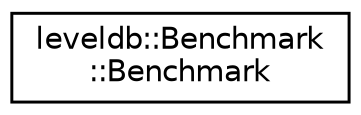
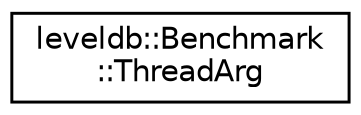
(180, 58) -> (180, 58)
